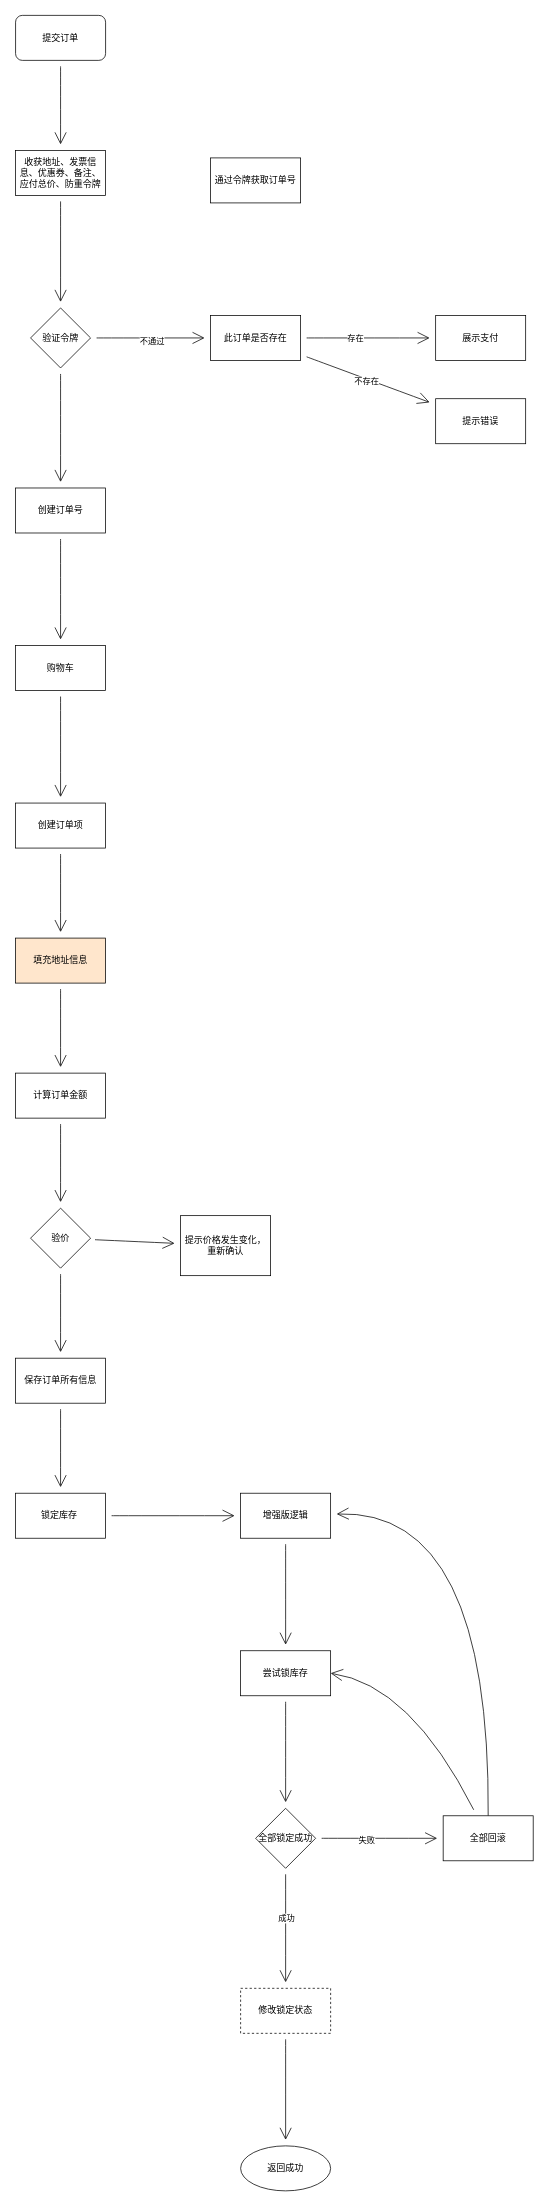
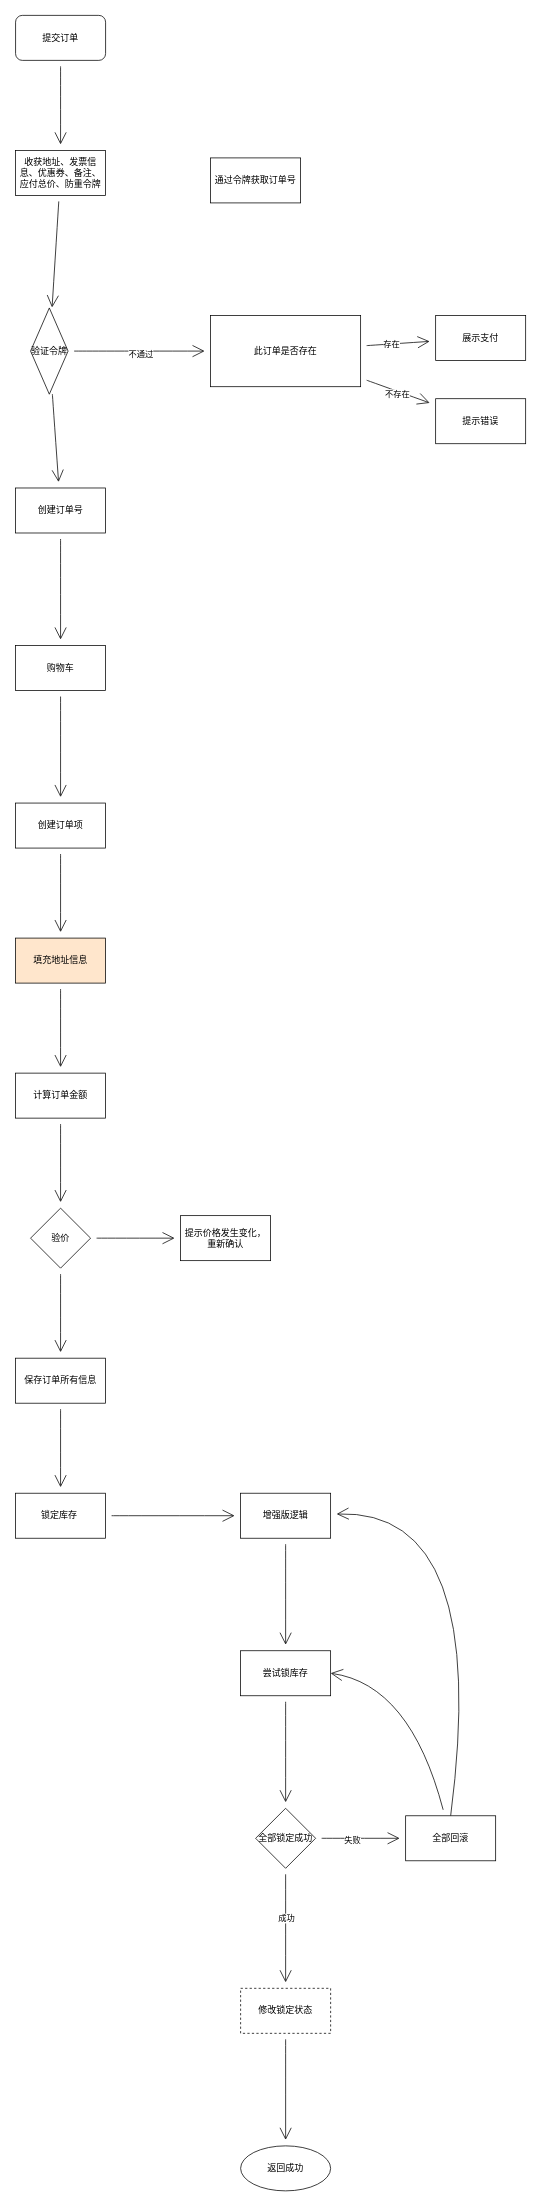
(60, 338) -> (49, 351)
(255, 338) -> (285, 351)
(225, 1245) -> (225, 1238)
(488, 1838) -> (450, 1838)
